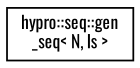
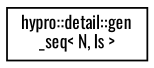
(70, 34) -> (77, 34)
